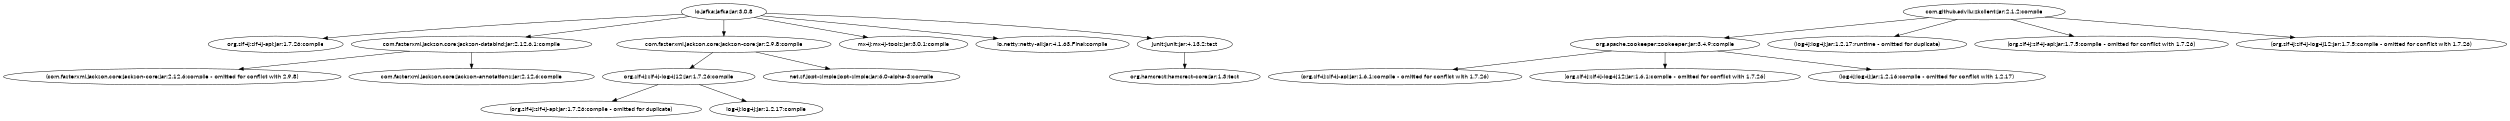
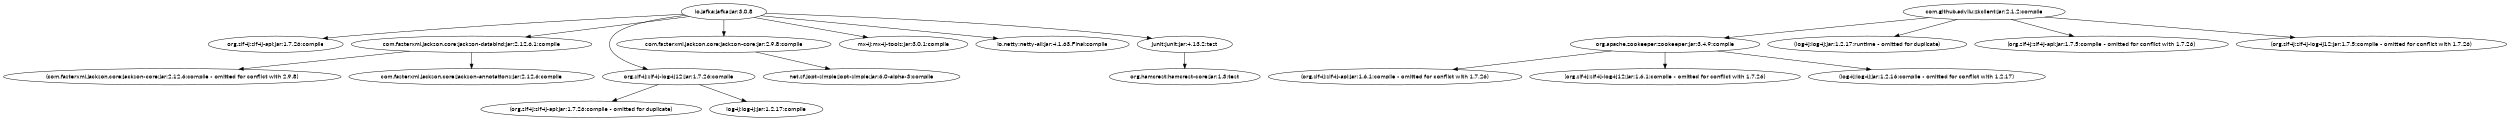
(703, 59) -> (623, 29)
